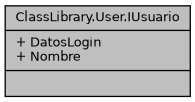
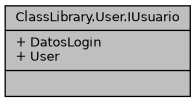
(49, 57) -> (38, 57)
